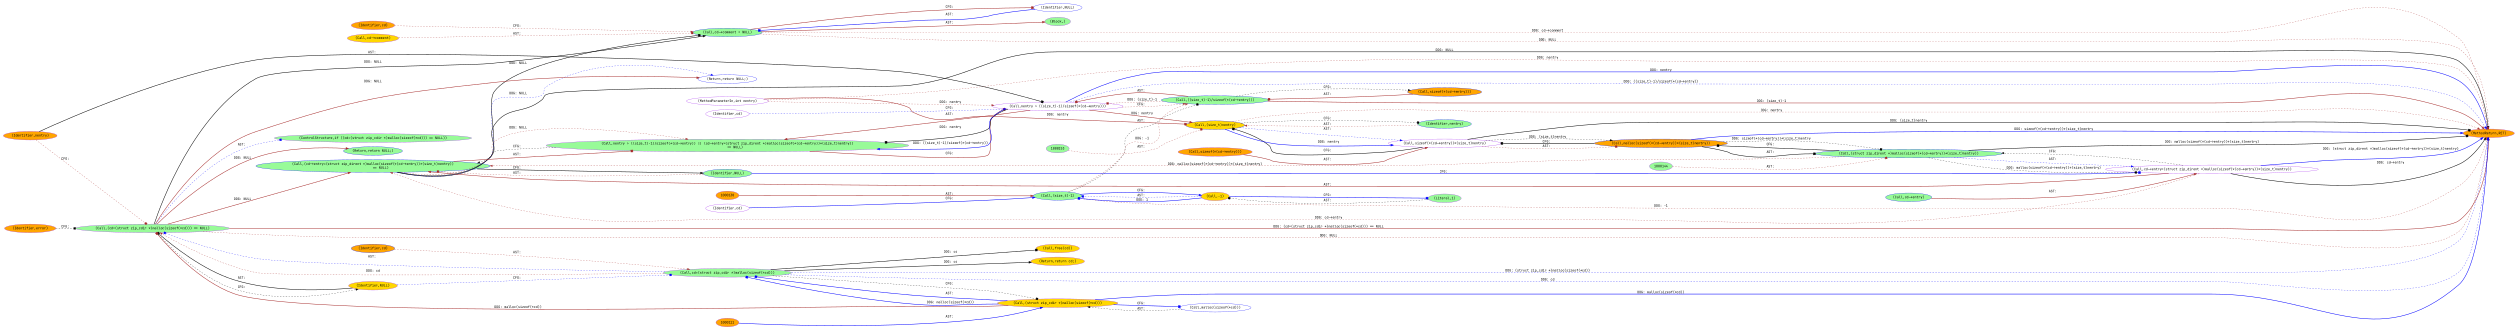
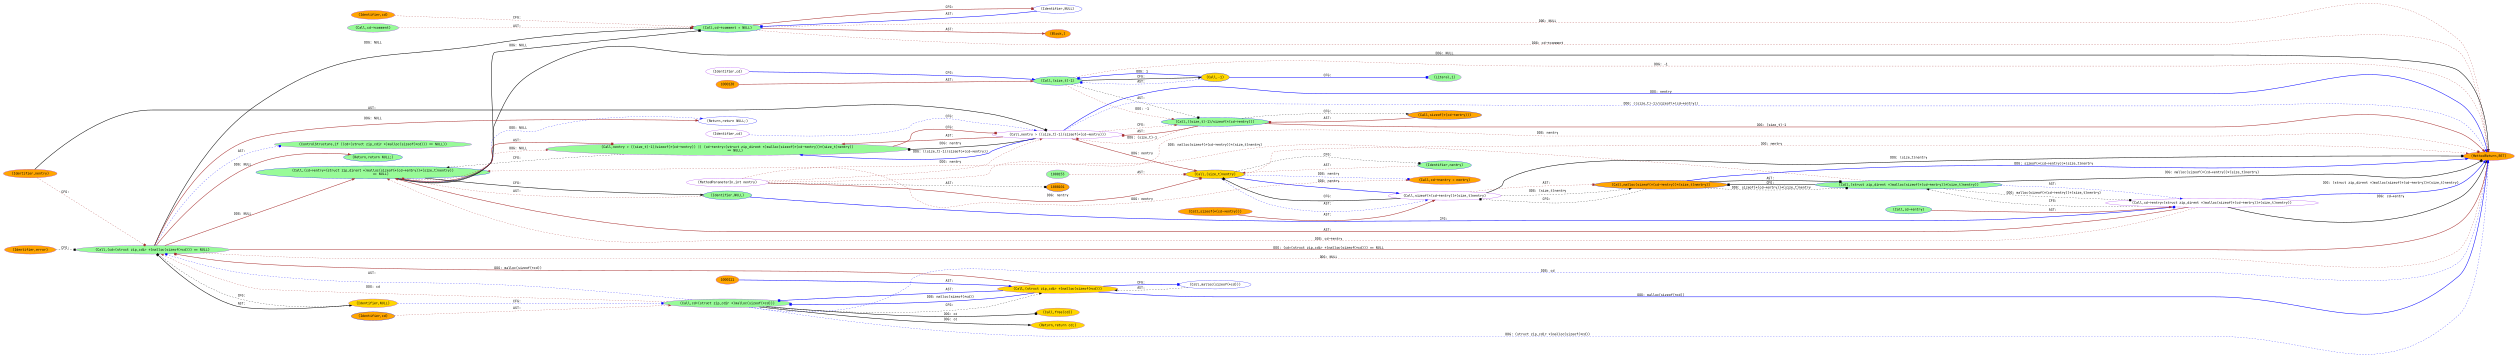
(1058, 22) -> (1058, 34)
(373, 38) -> (373, 28)
(1549, 143) -> (1565, 203)
(1661, 166) -> none
none -> (1445, 180)
none -> (1058, 187)
(1140, 192) -> (1140, 79)
(1215, 196) -> (1215, 77)
(1330, 204) -> none
(904, 285) -> (902, 312)
